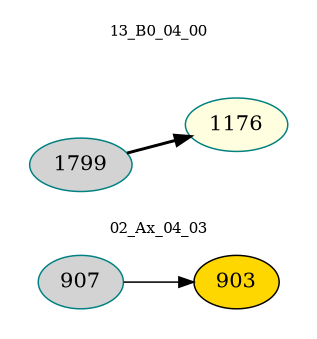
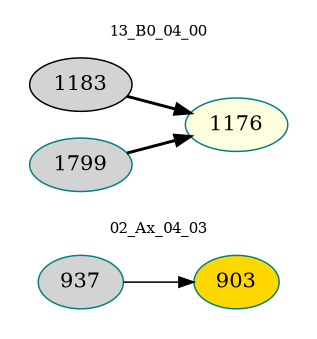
none -> (81, 85)
(81, 282) -> (81, 282)
(237, 282) -> (237, 282)
